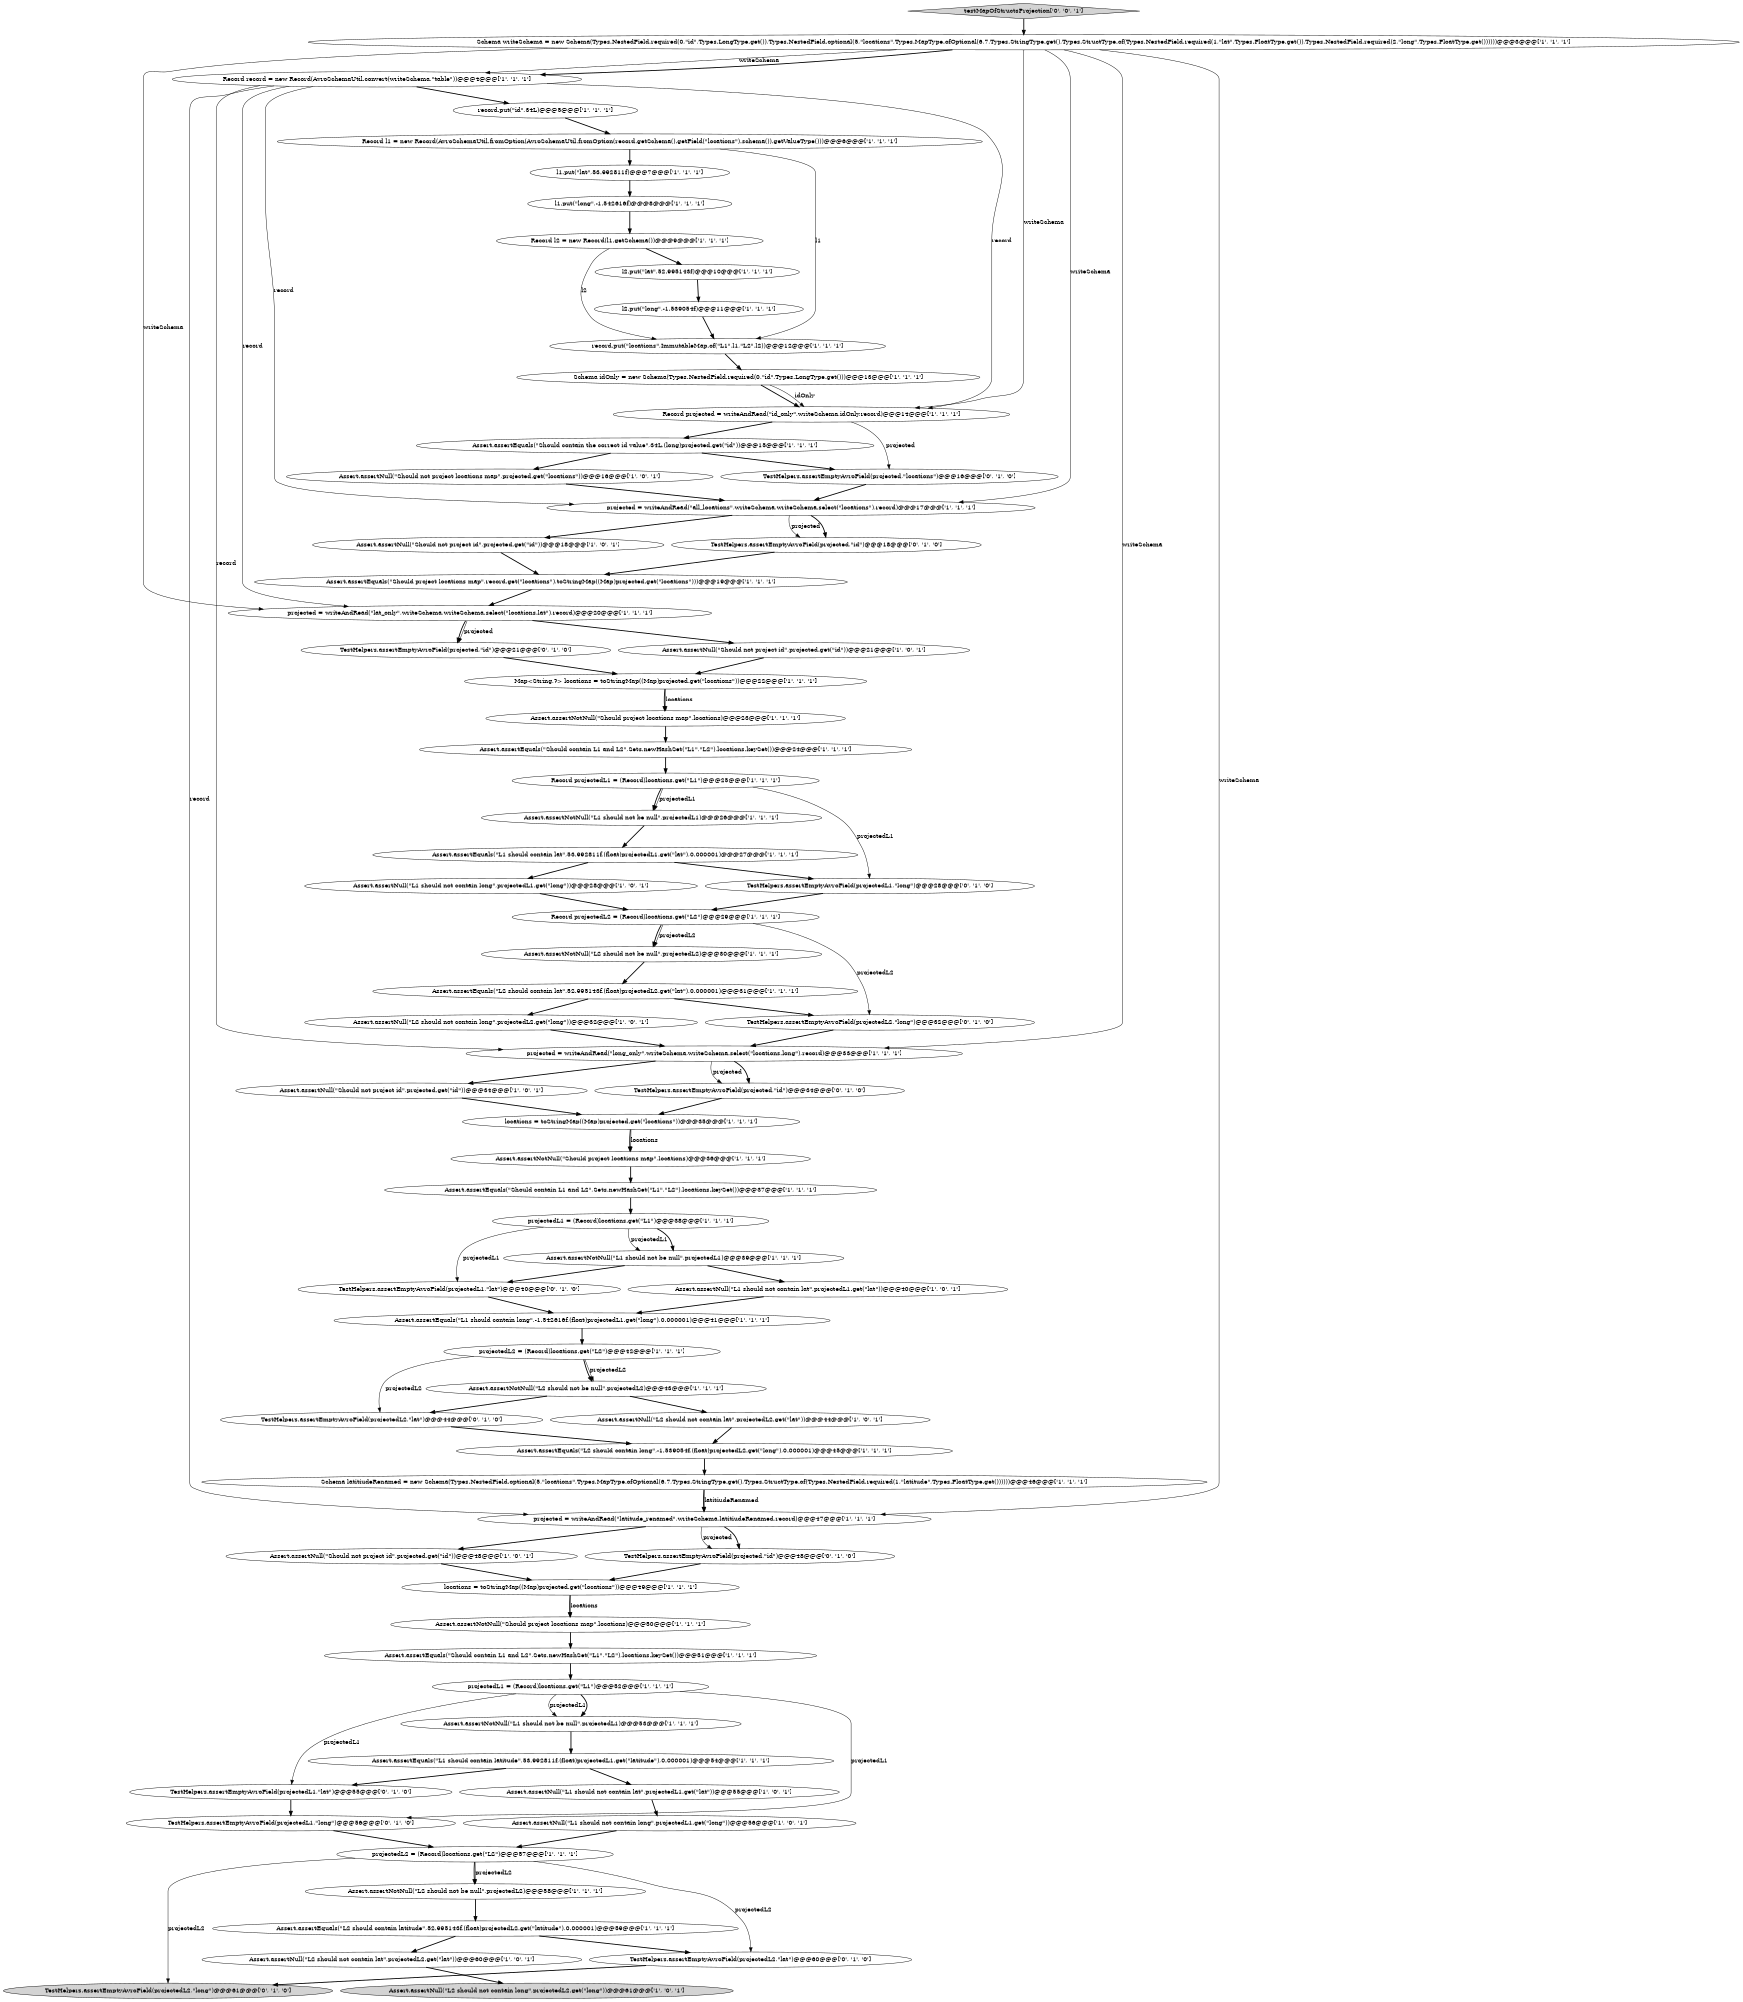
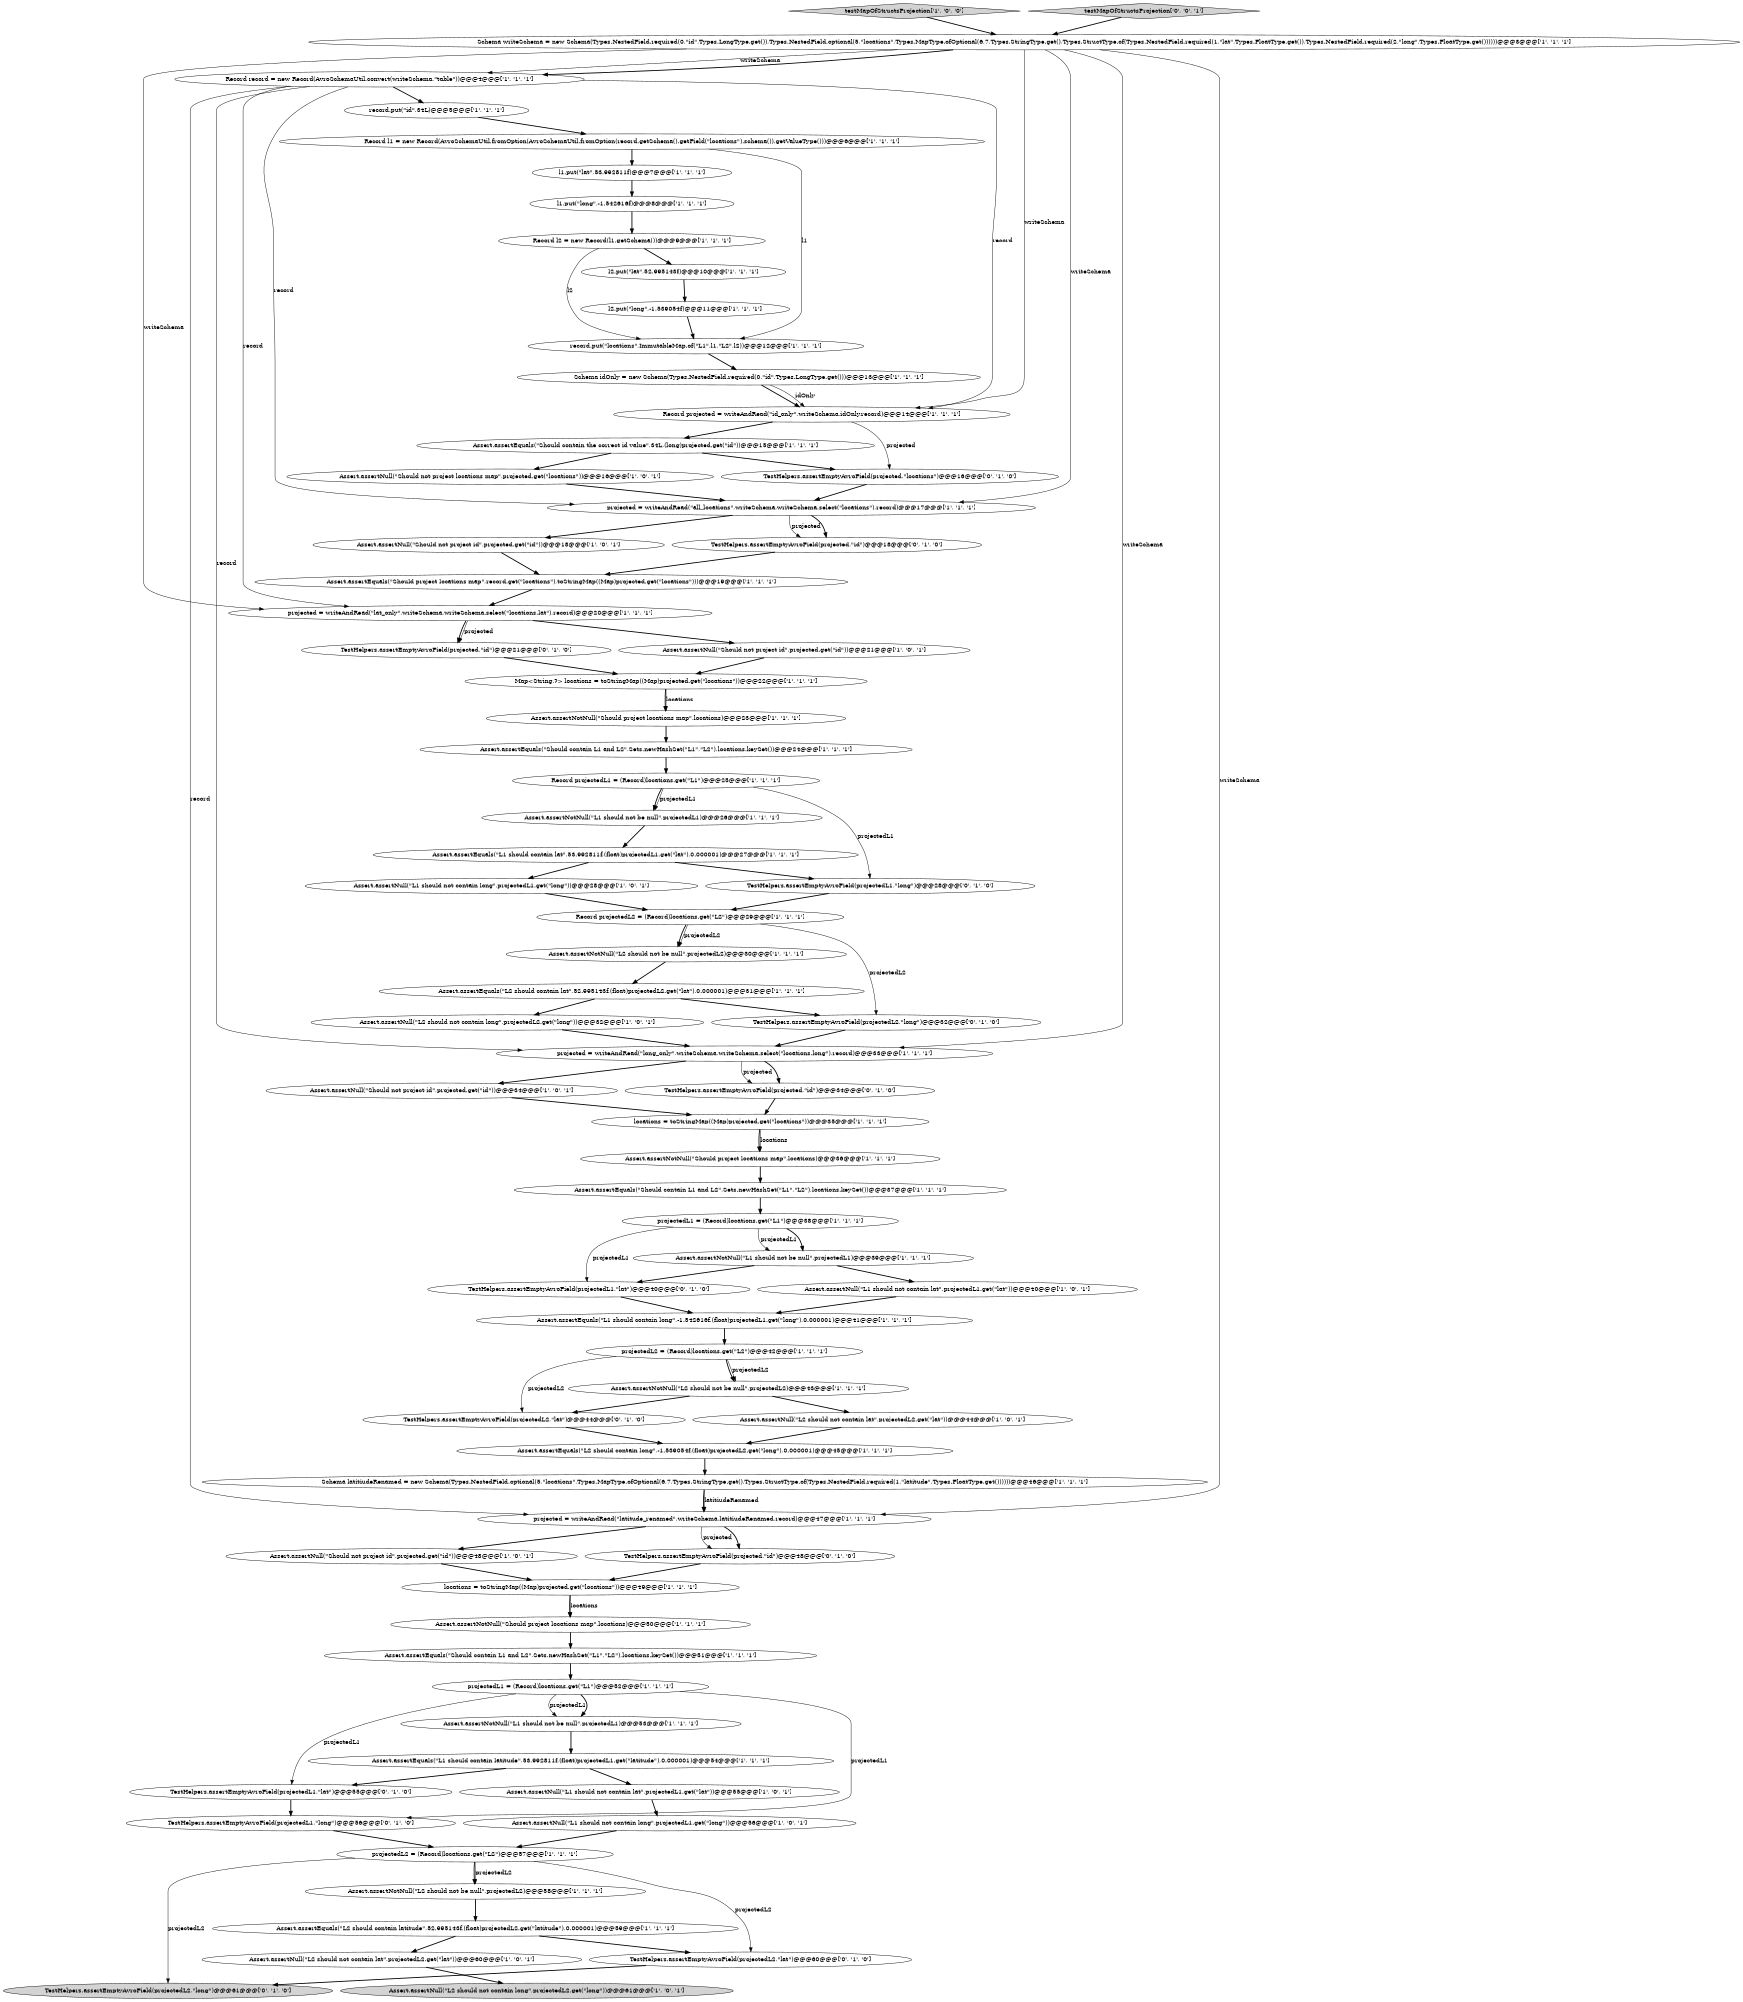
none -> (904, 11)
